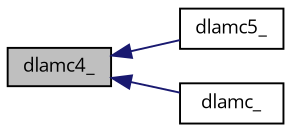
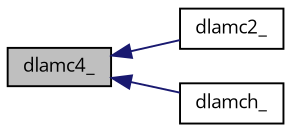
(232, 29) -> (232, 29)
(232, 103) -> (232, 103)
